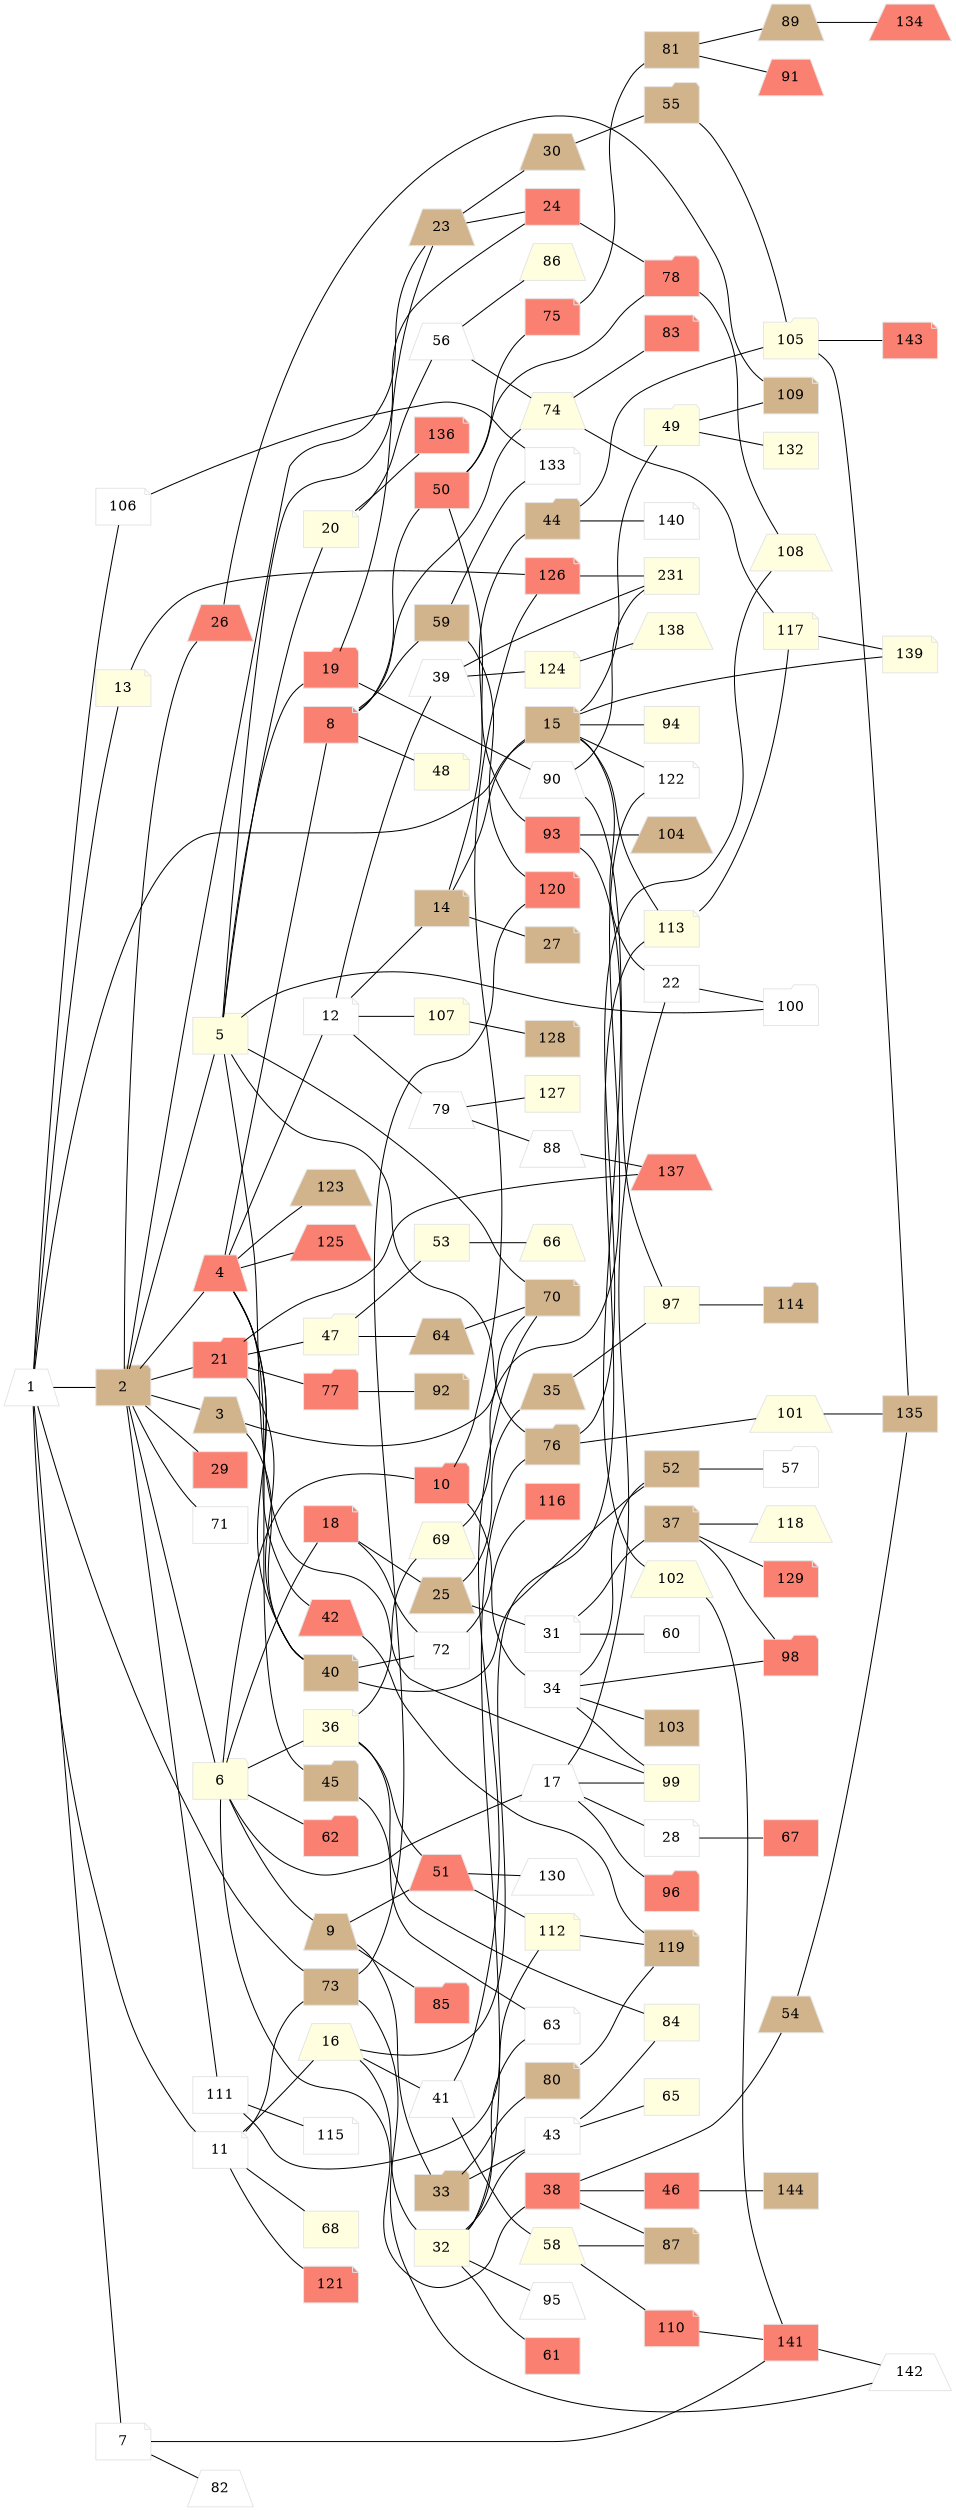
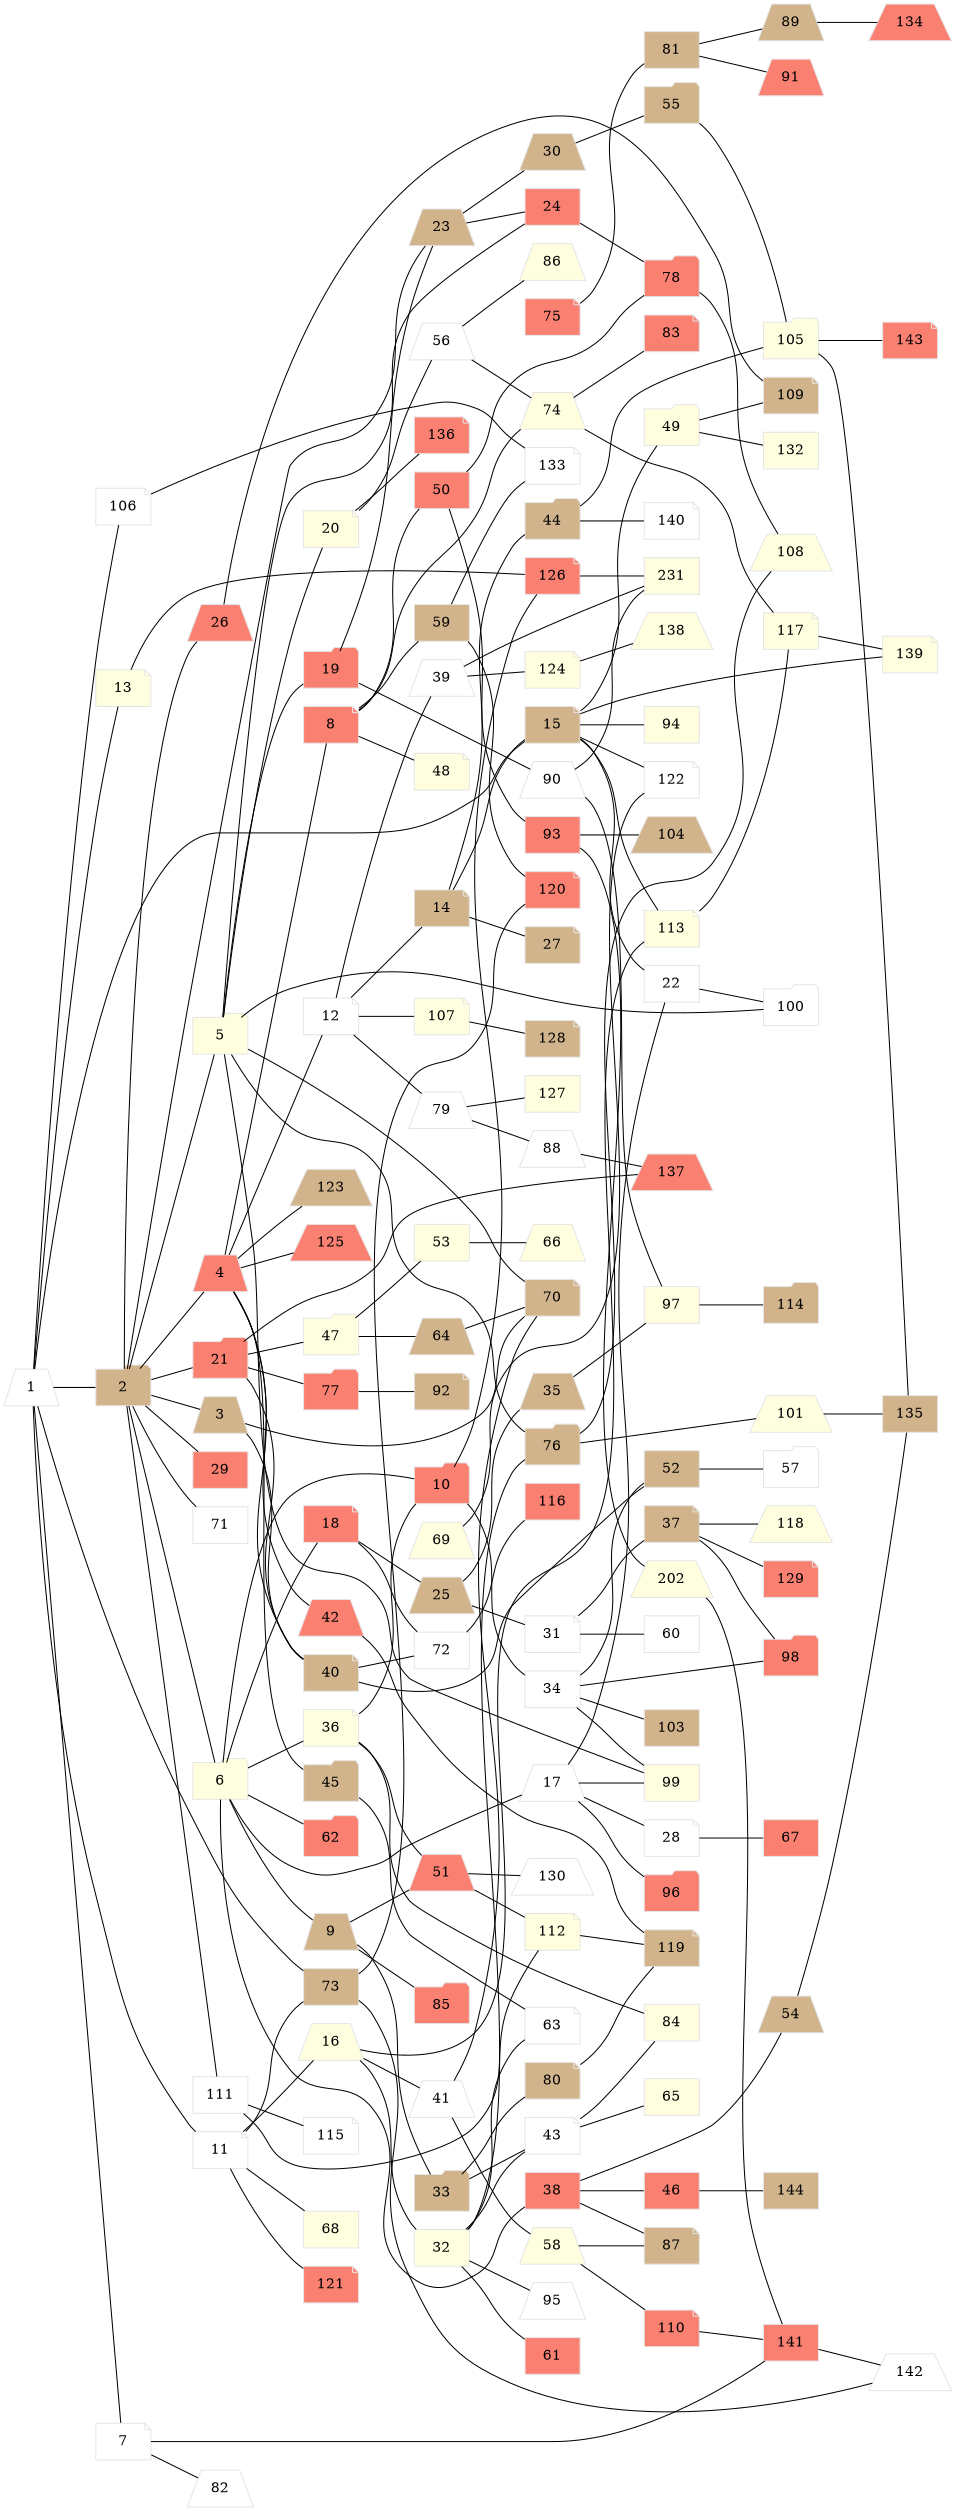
(494, 395) -> none
(672, 1579) -> (672, 1579)
(384, 1680) -> (392, 1611)
